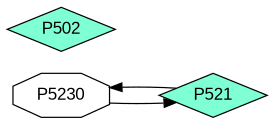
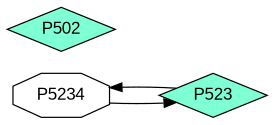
(61, 95) -> (61, 95)
(213, 95) -> (213, 95)
